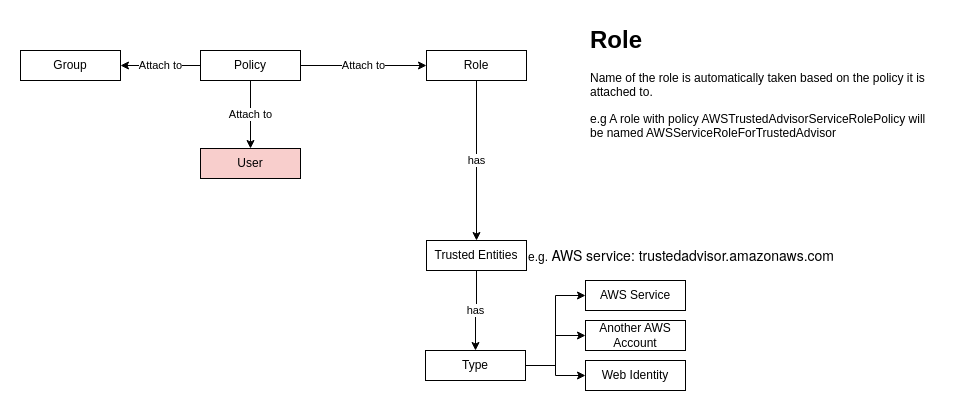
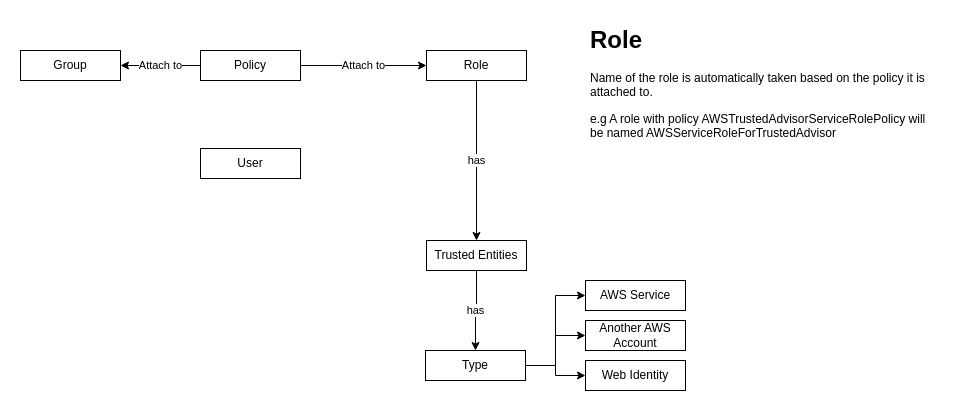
(251, 111) -> none
(251, 164) -> (251, 164)
(682, 256) -> none
